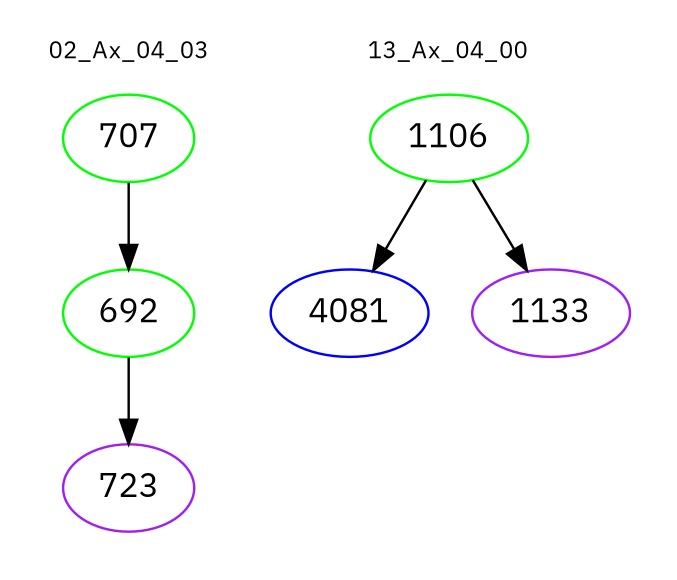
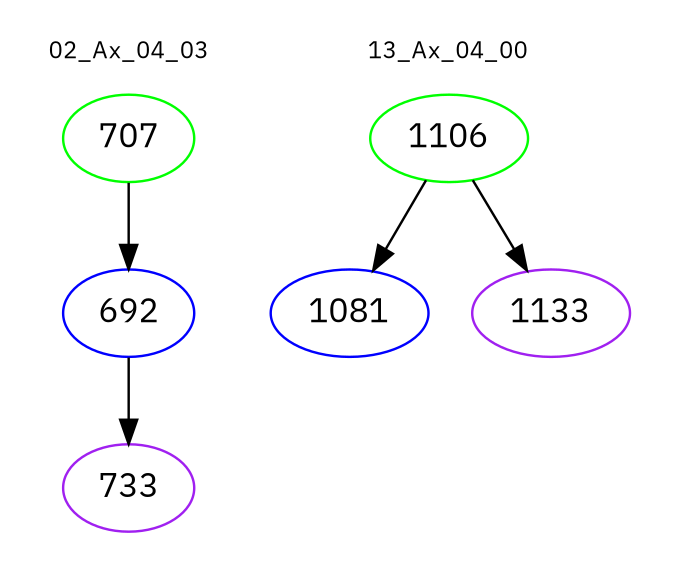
(129, 313) -> (129, 313)
(350, 313) -> (350, 313)
(129, 488) -> (129, 488)
